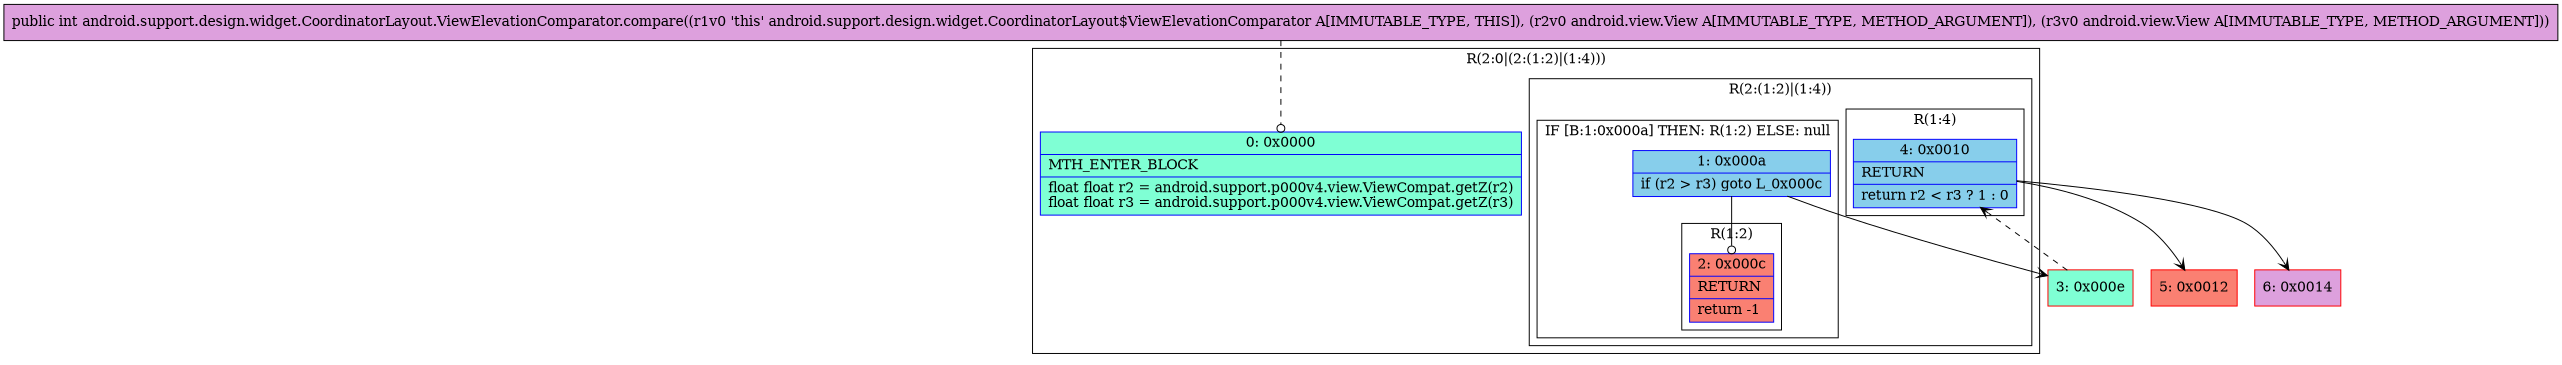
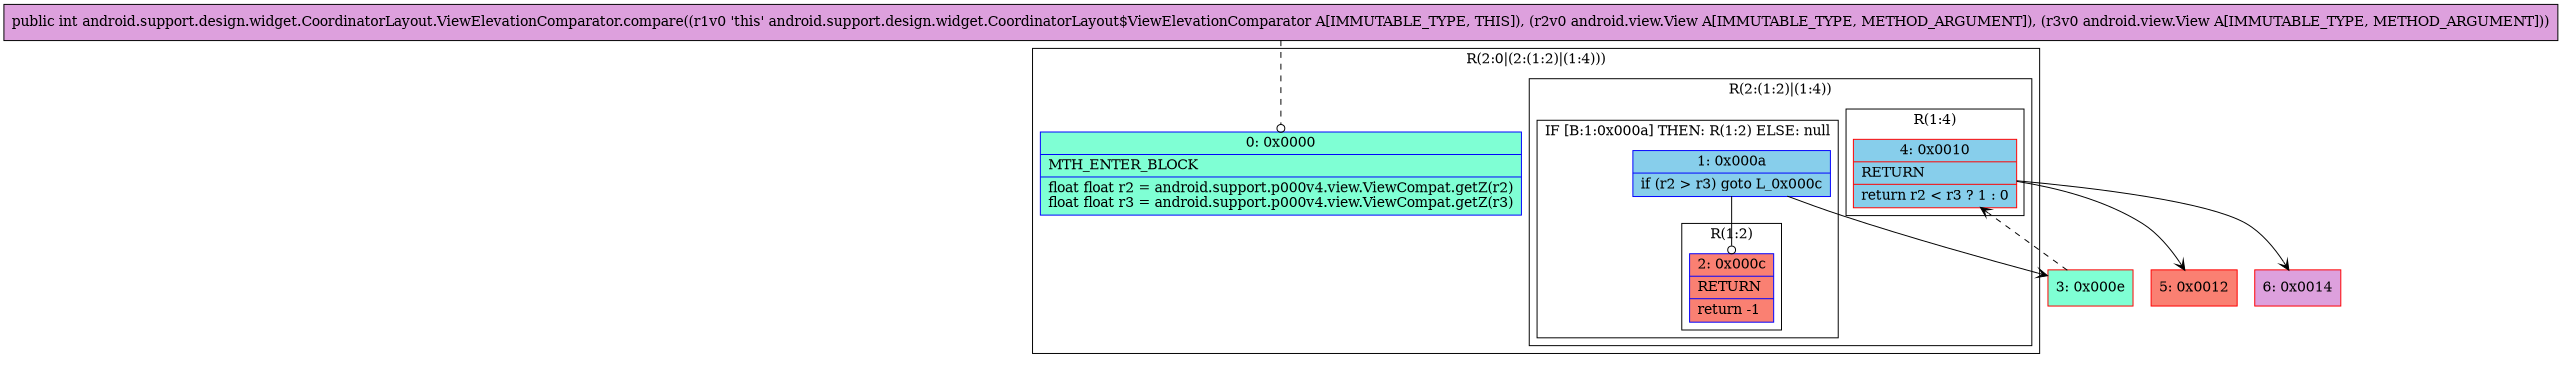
(1935, 174) -> (1935, 174)
